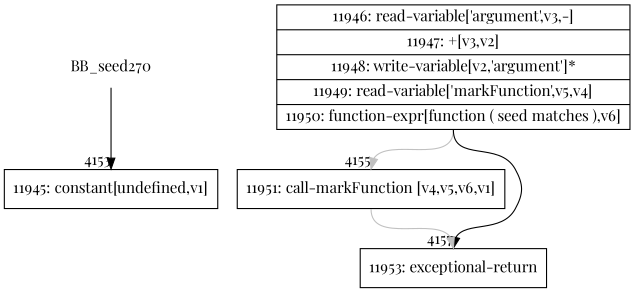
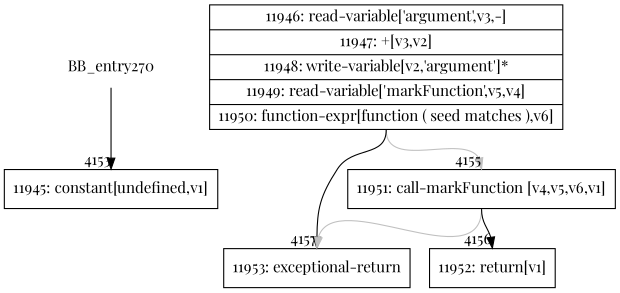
(111, 67) -> (111, 67)
none -> (492, 268)
